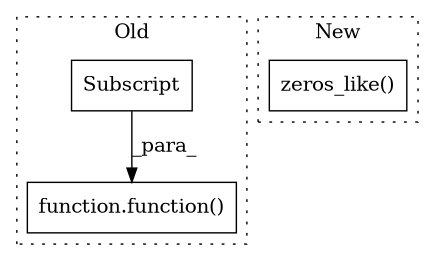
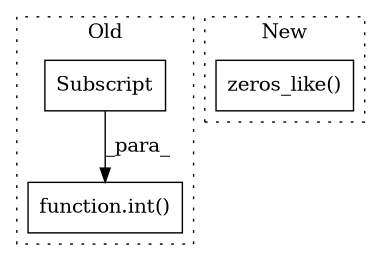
(132, 208) -> (105, 208)
